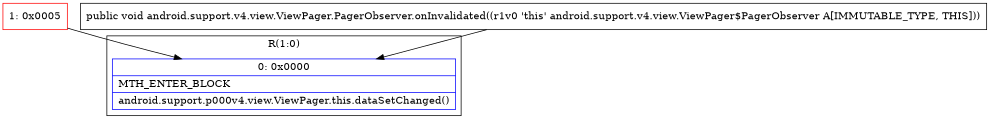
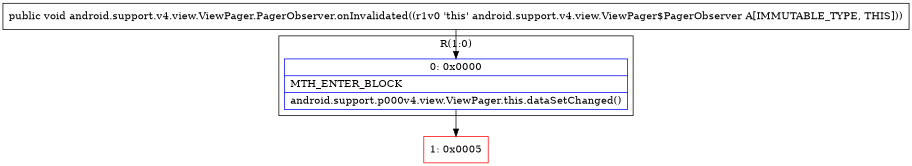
(121, 43) -> (456, 120)
